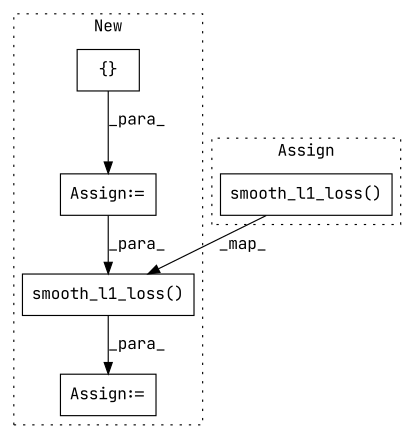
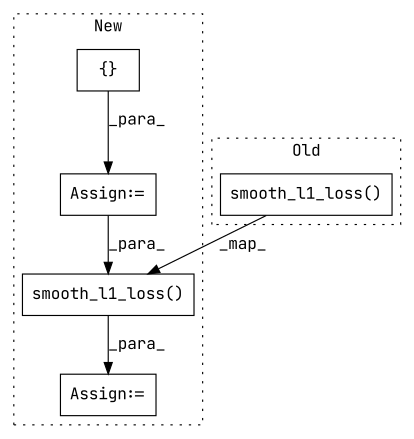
(306, 151) -> (306, 151)
